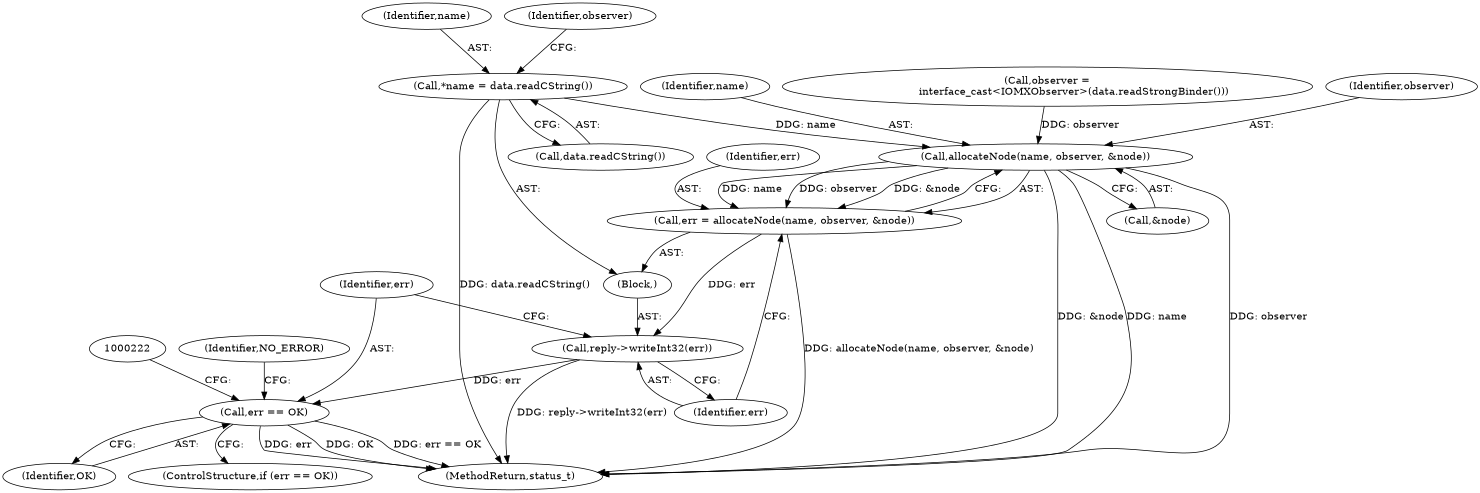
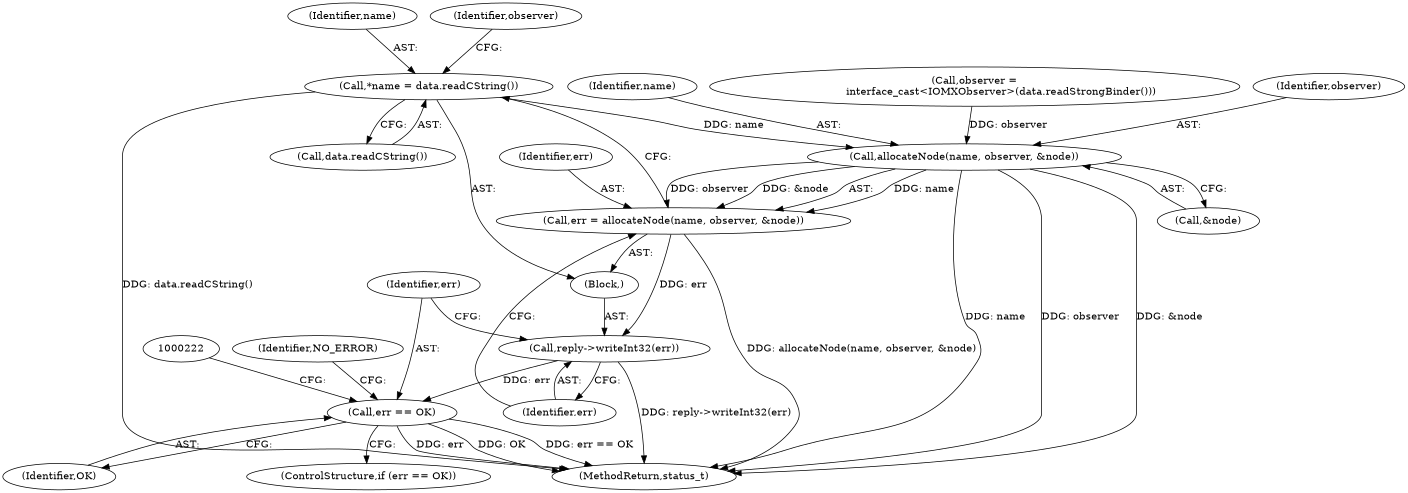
(953, 198) -> (603, 134)
